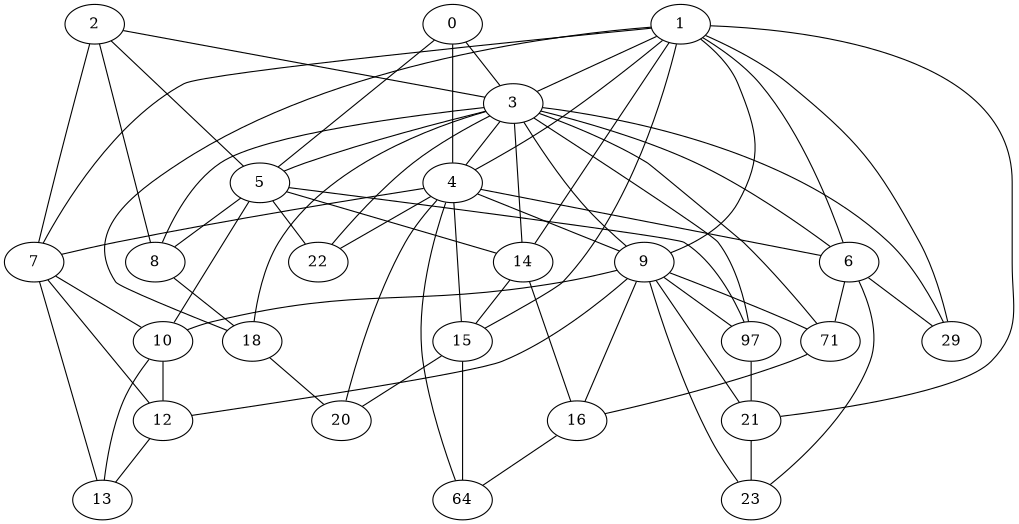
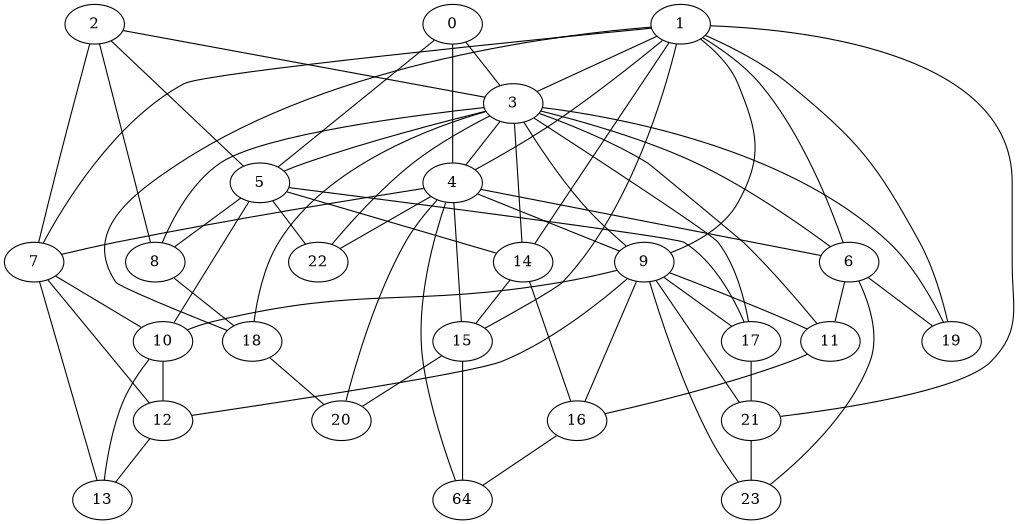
(751, 341) -> (751, 341)
(830, 341) -> (830, 341)
(952, 341) -> (952, 341)
